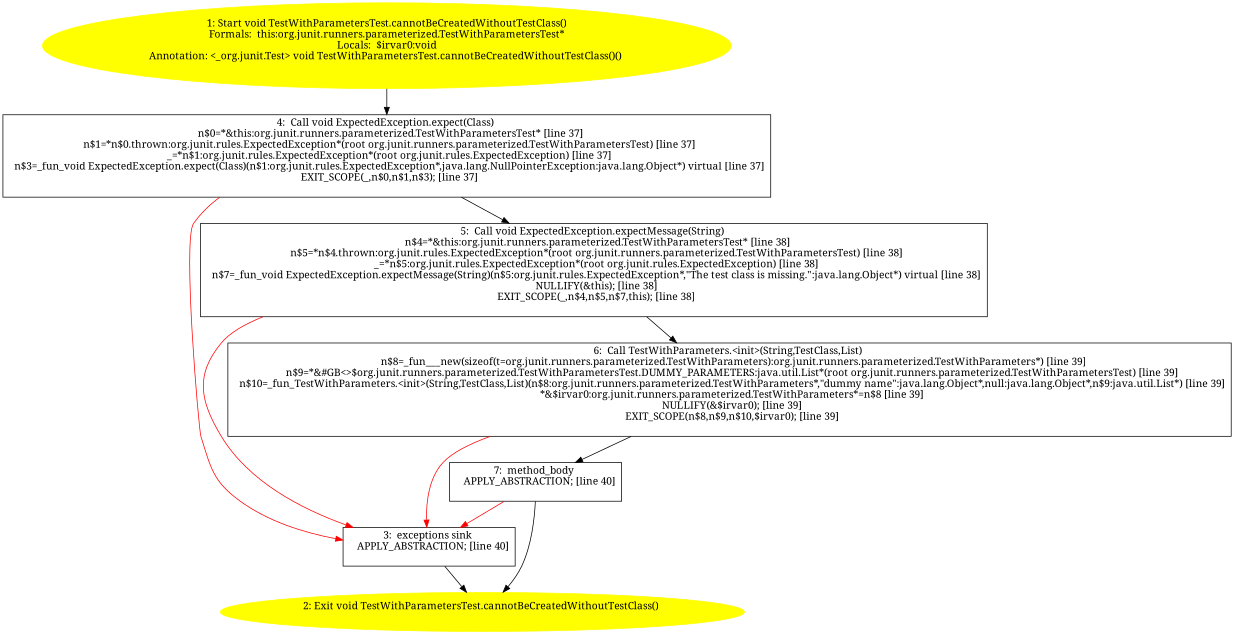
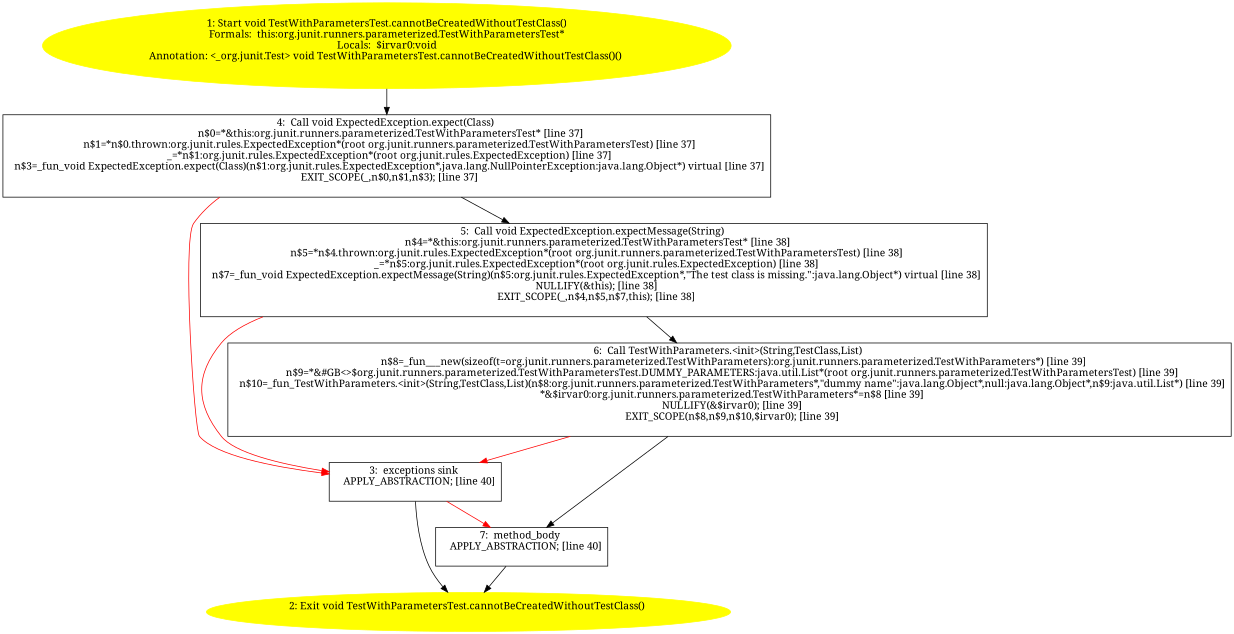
(485, 512) -> (465, 512)
